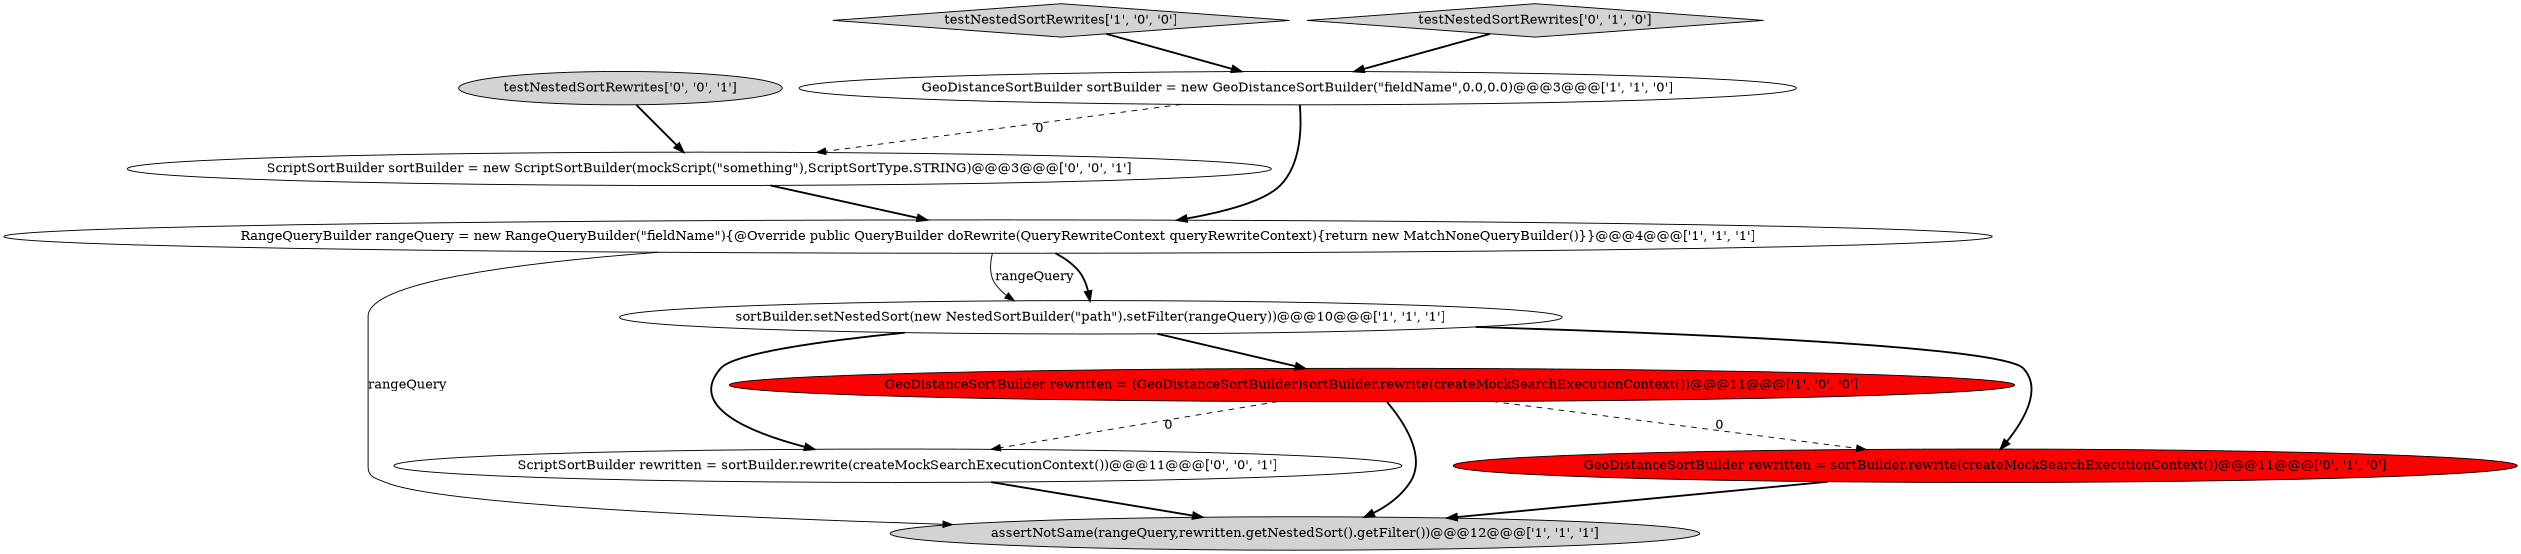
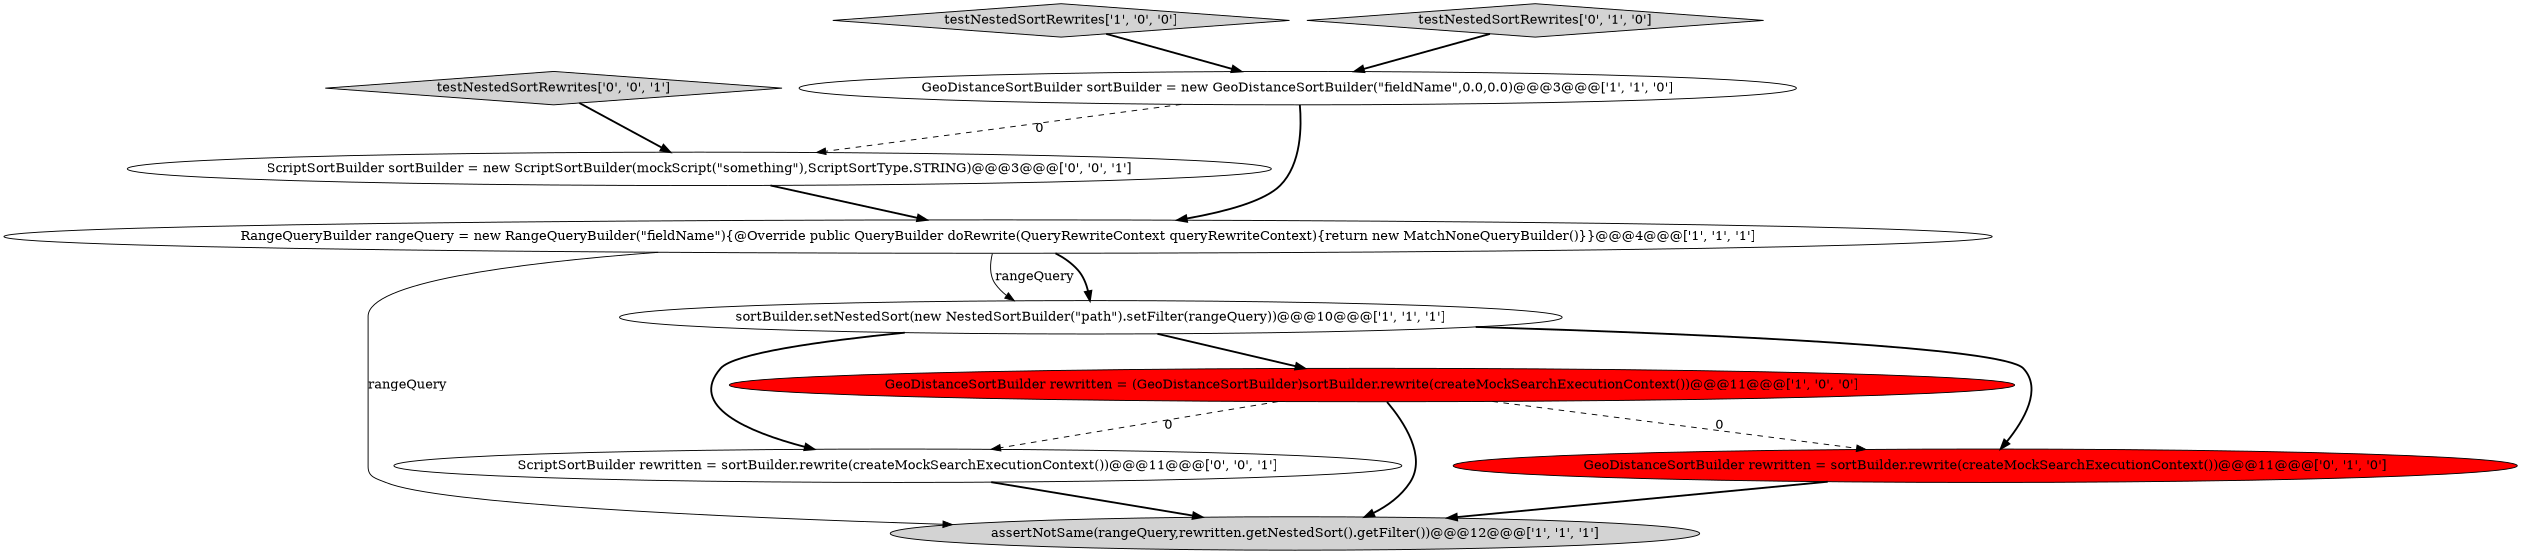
(620, 88) -> (554, 88)
